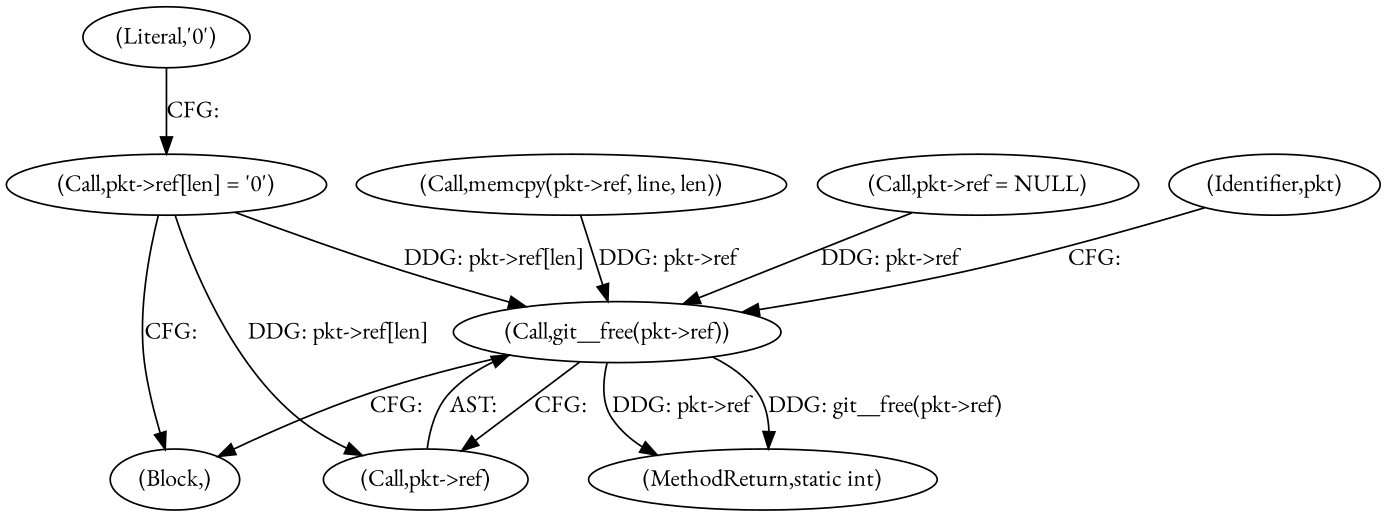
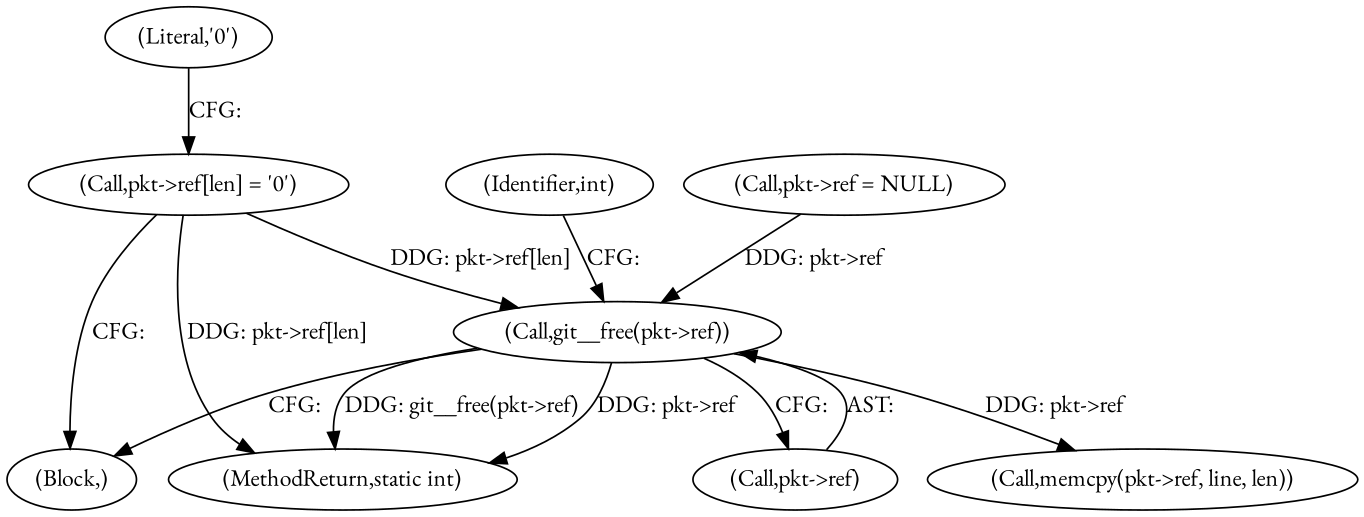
(1275, 185) -> (550, 185)
(592, 250) -> (899, 391)
(238, 349) -> (182, 339)
